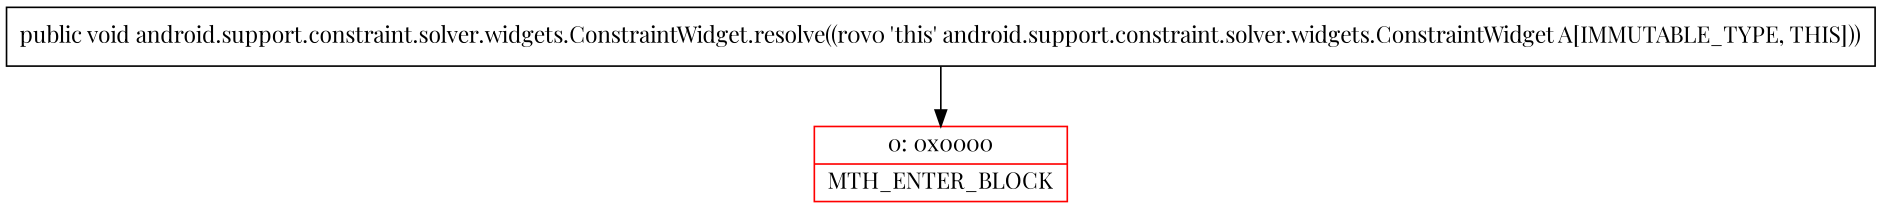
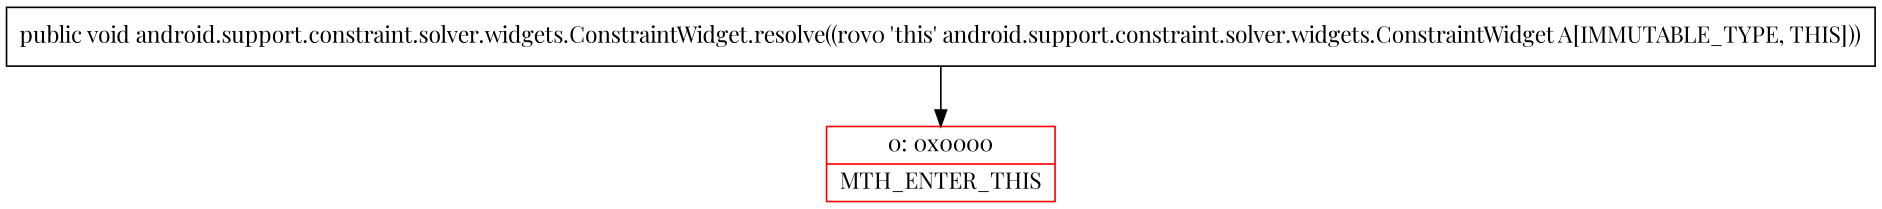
(941, 182) -> (941, 182)
